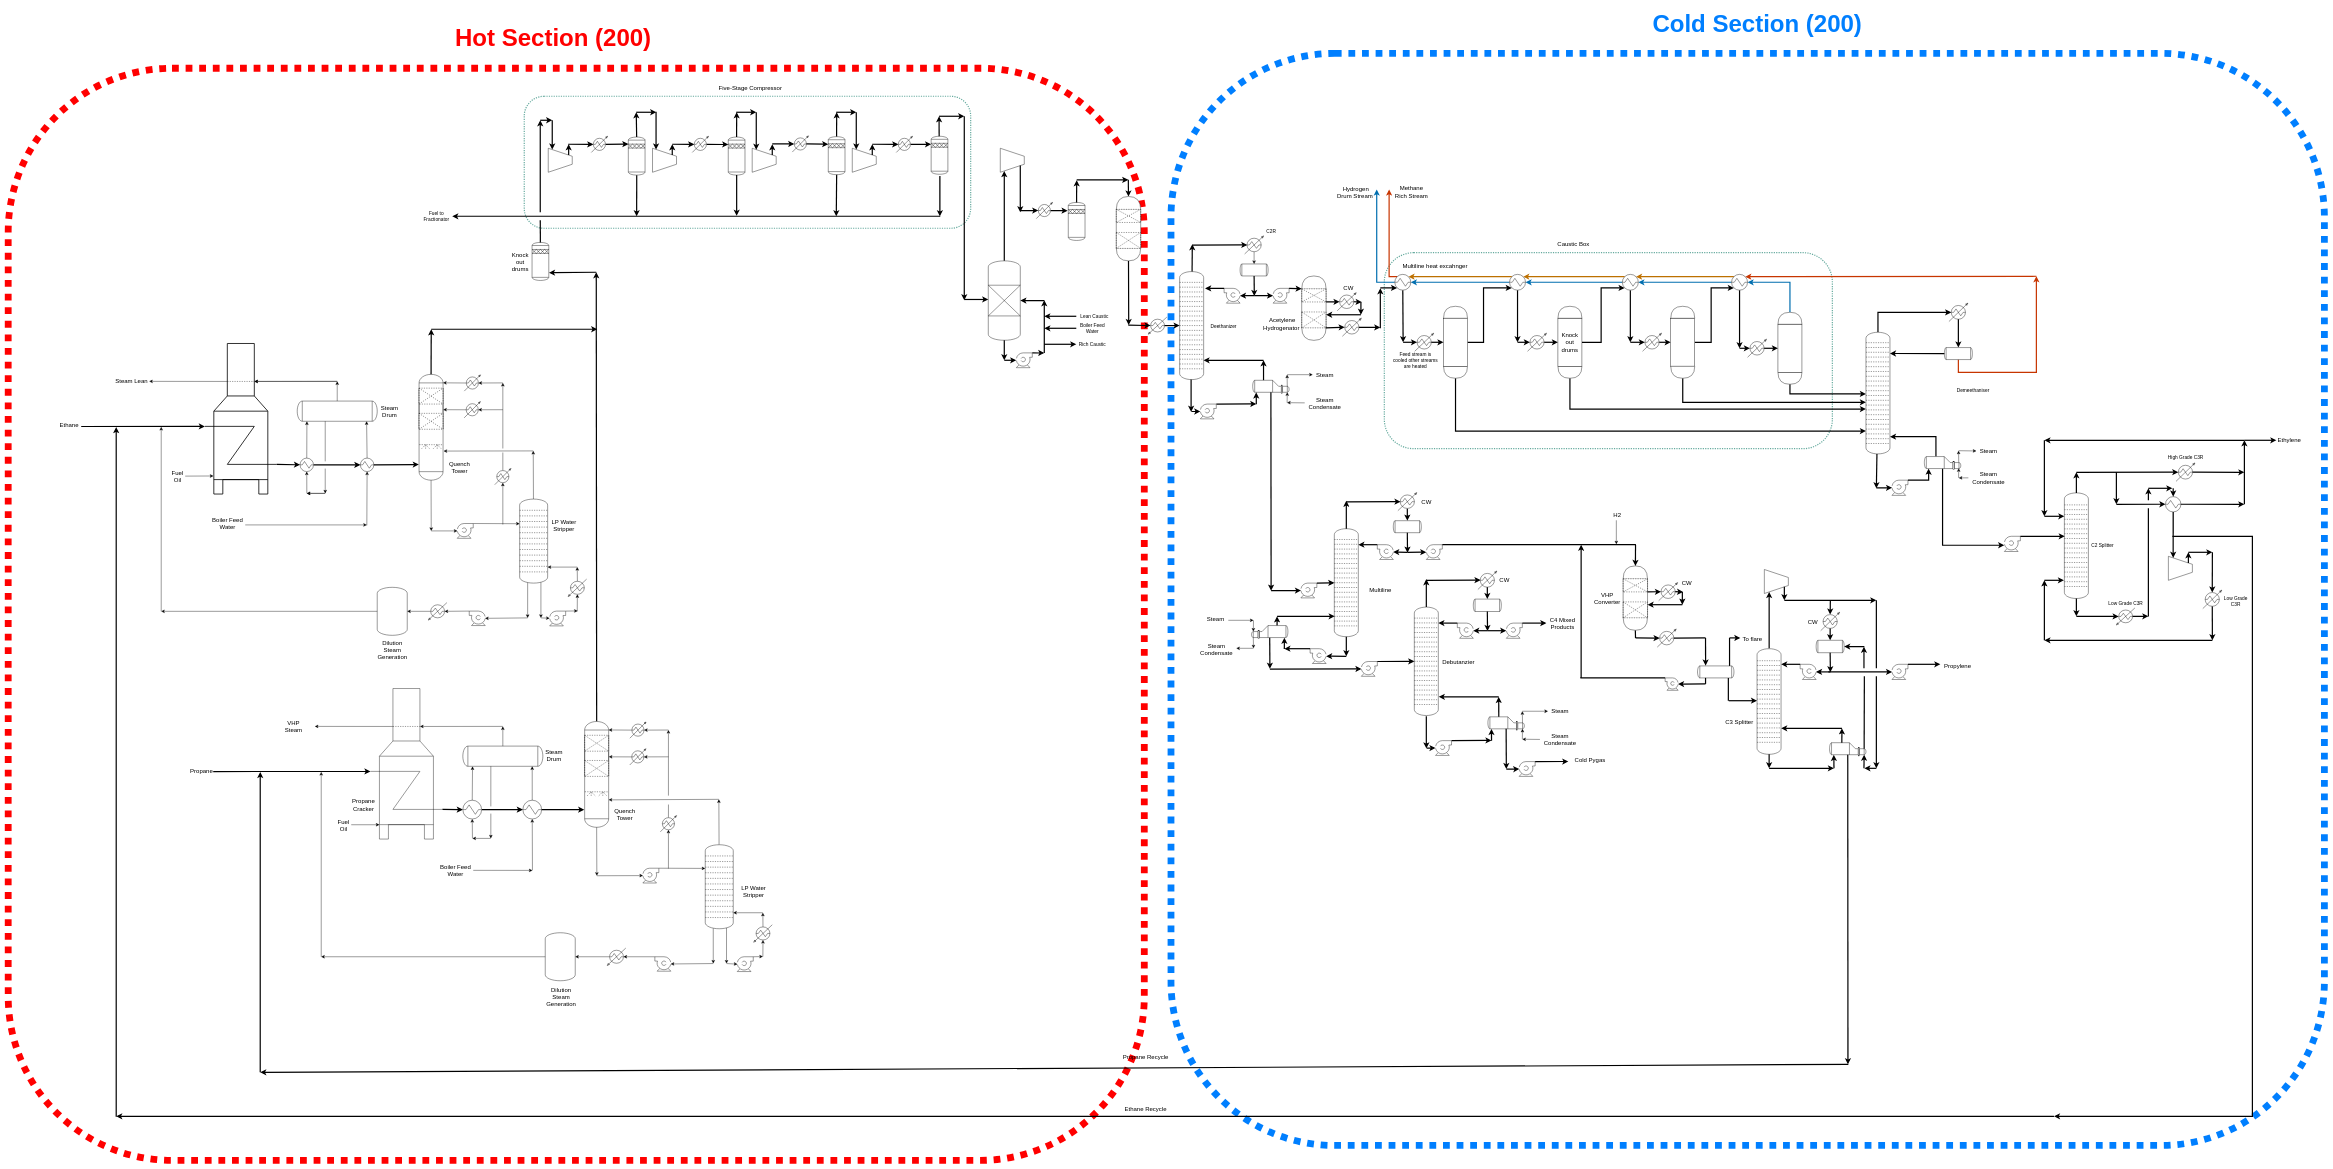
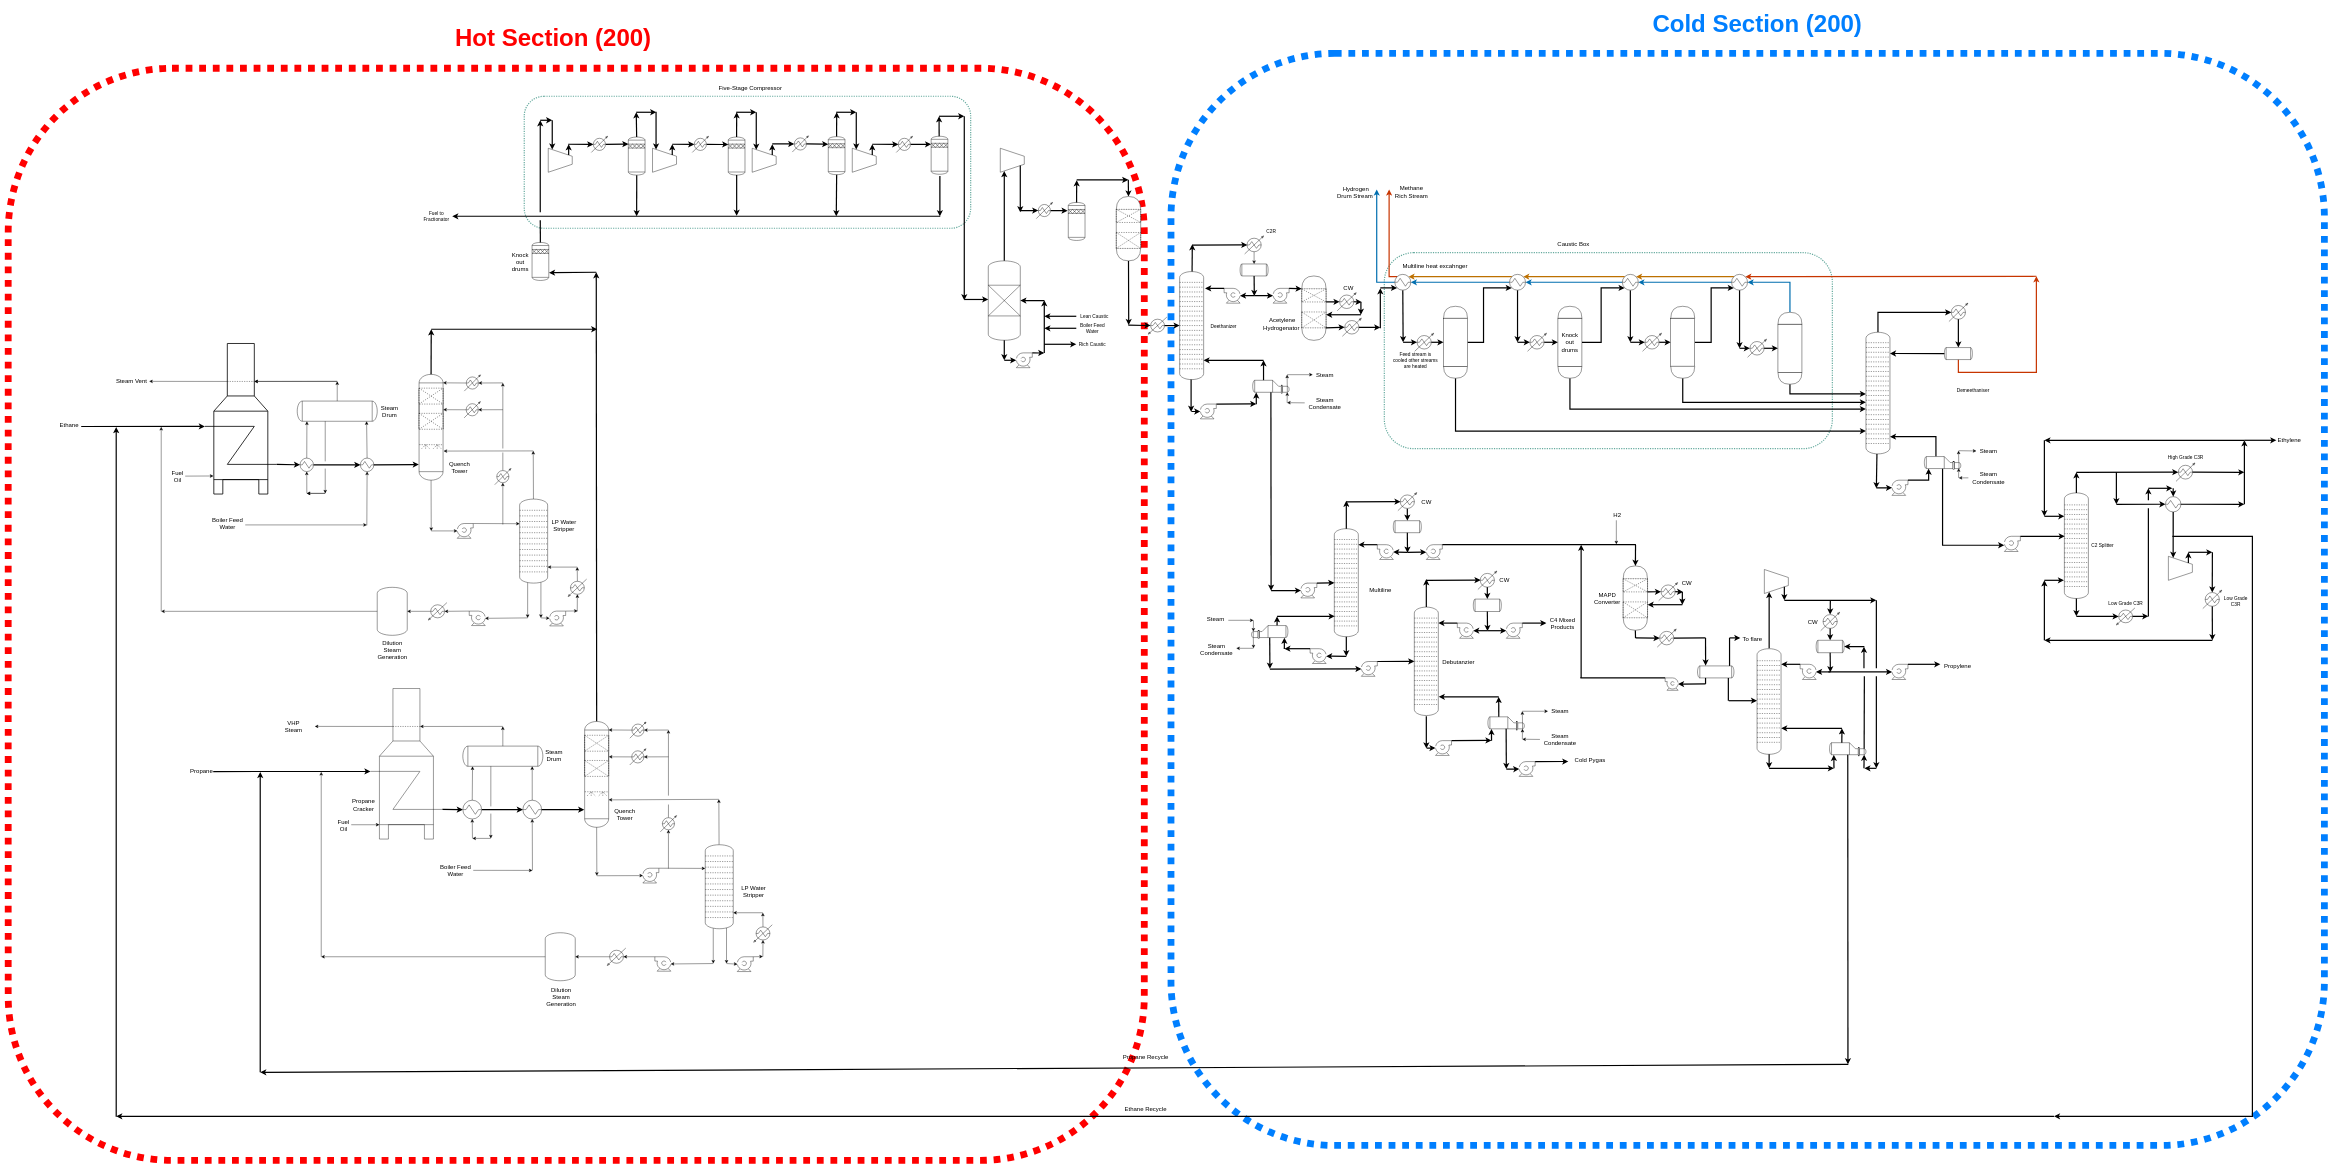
(132, 381) -> (132, 381)
(1607, 598) -> (1607, 598)
(1739, 722) -> none
